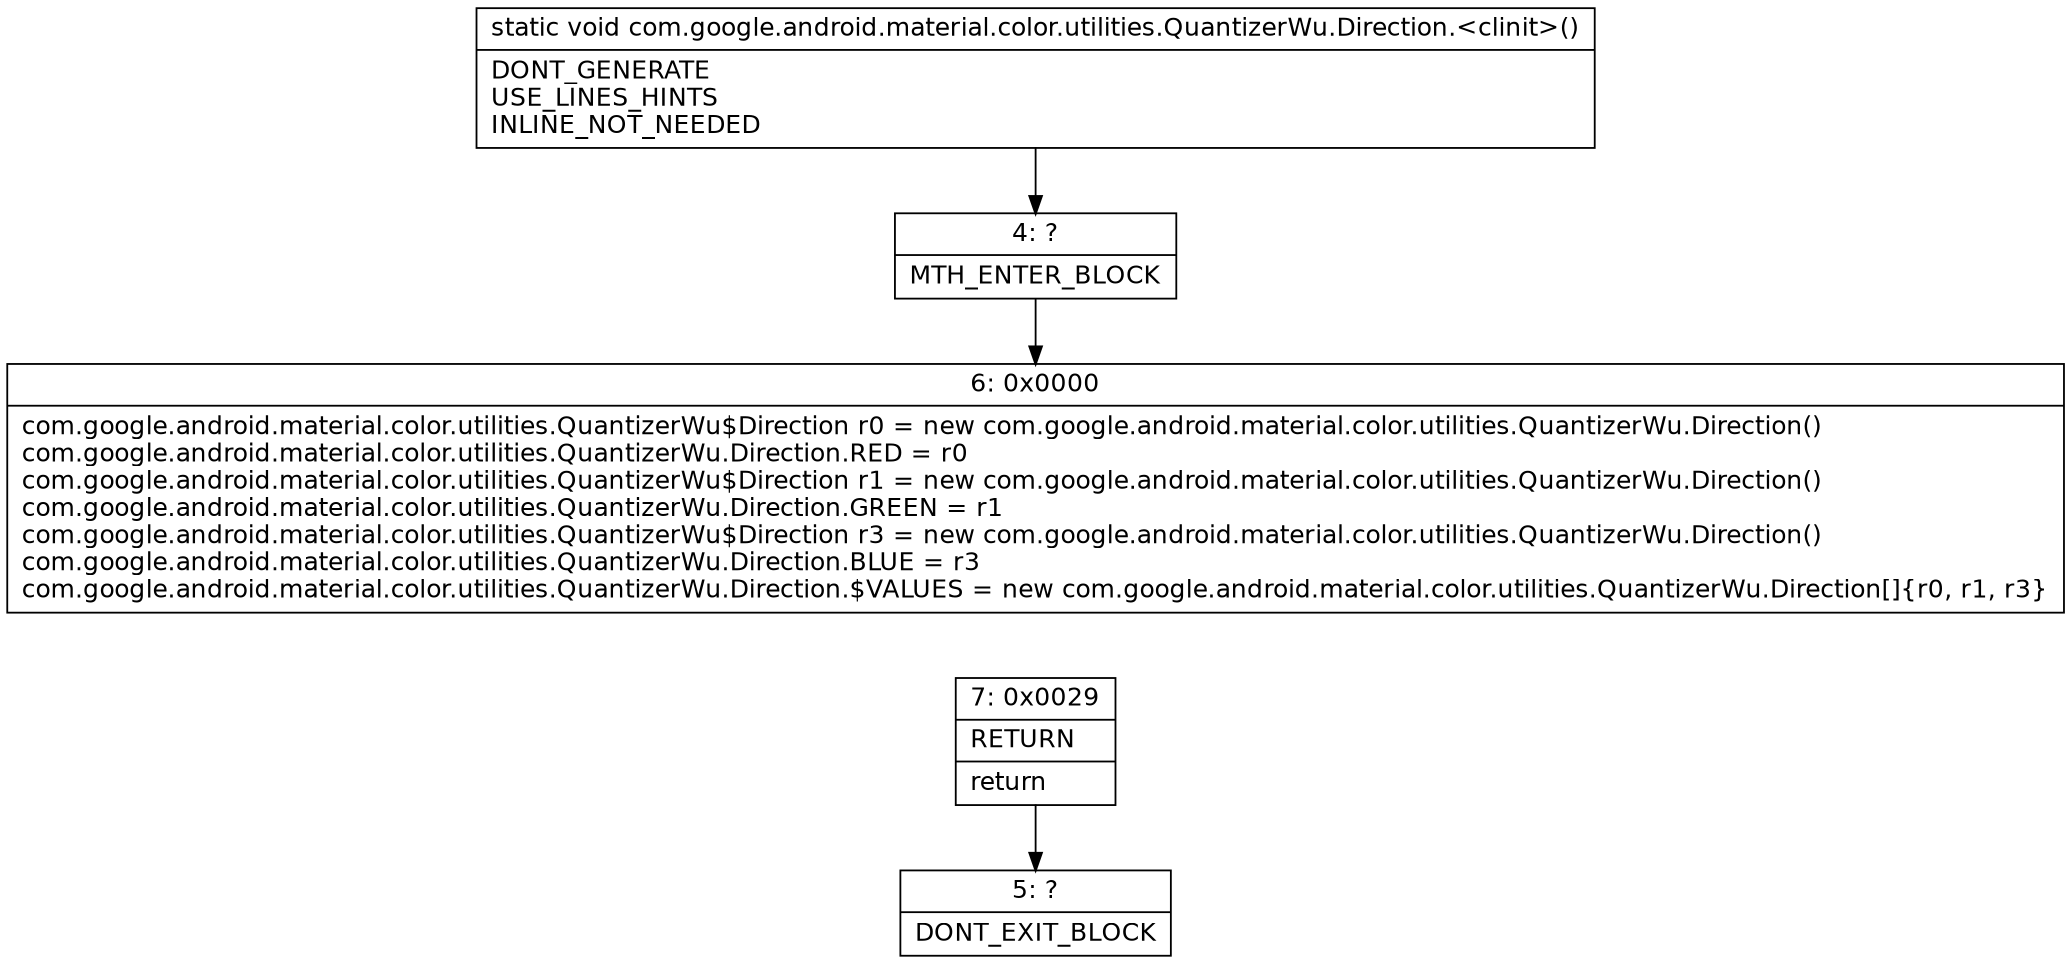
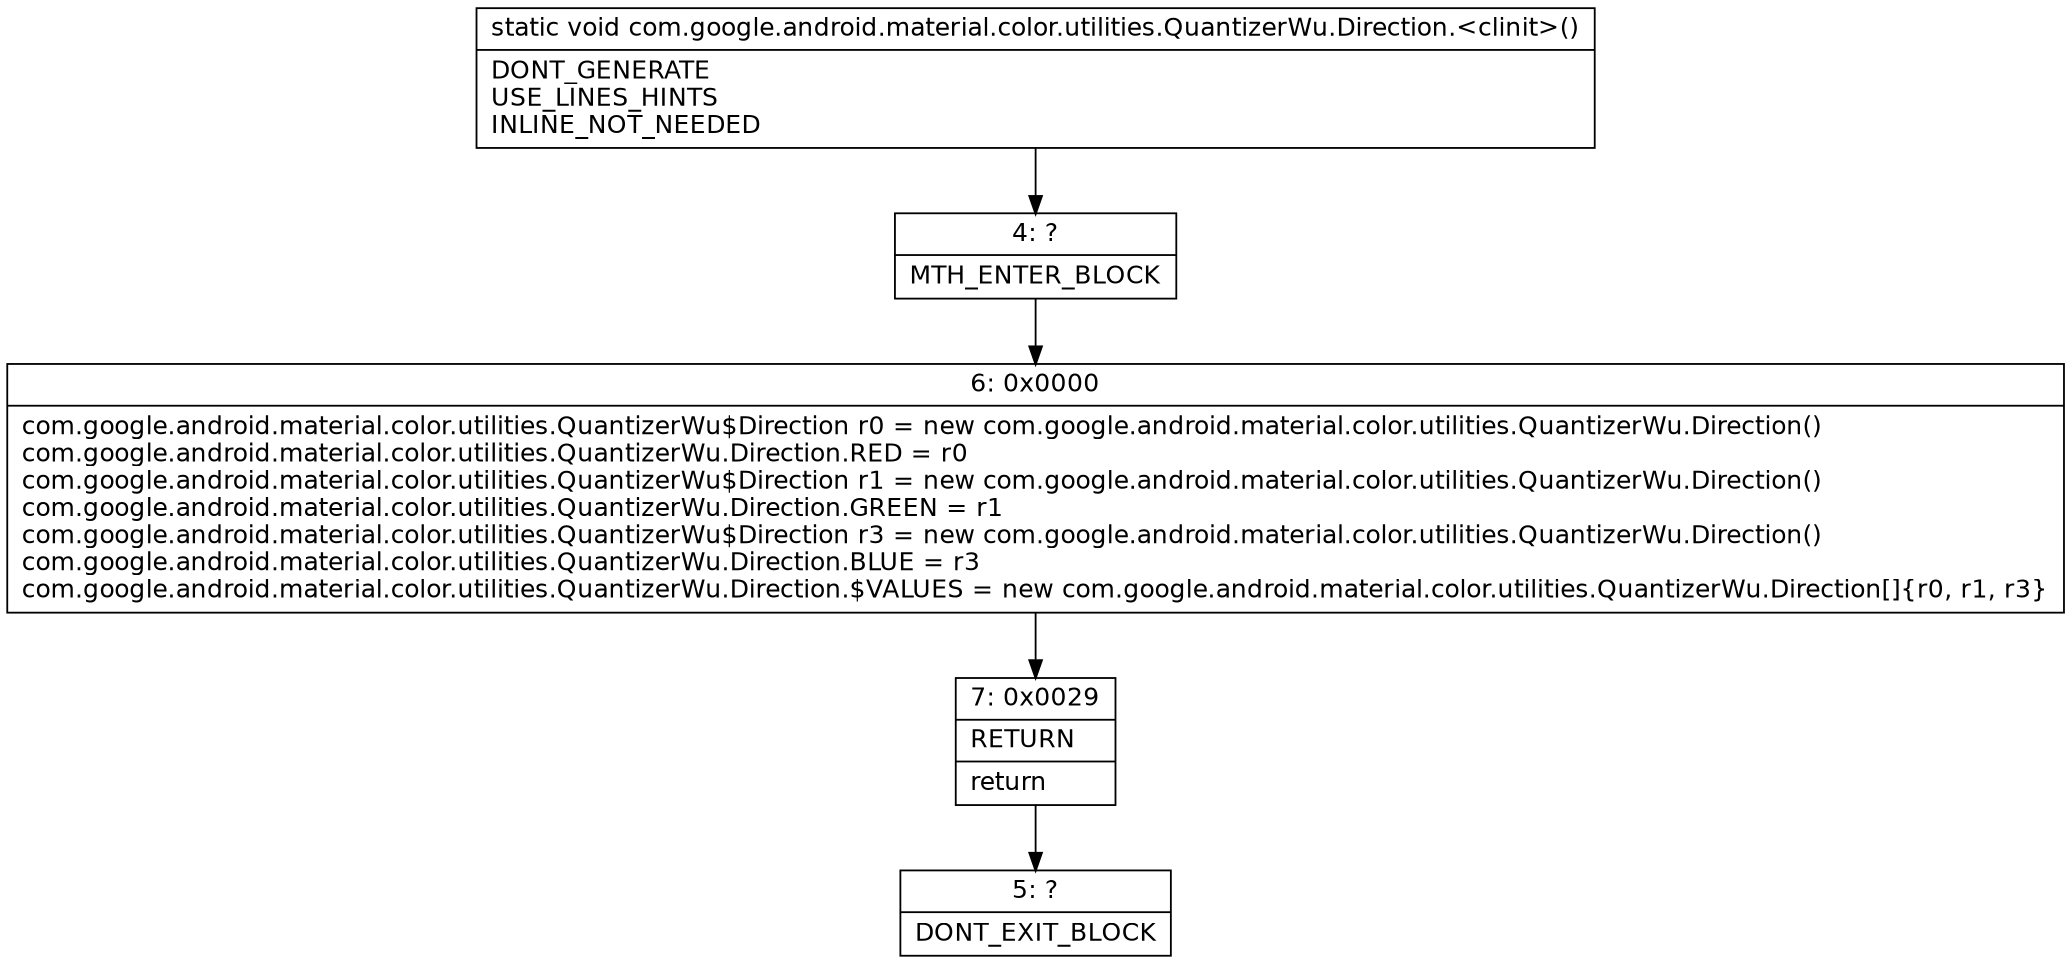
none -> (1036, 636)
